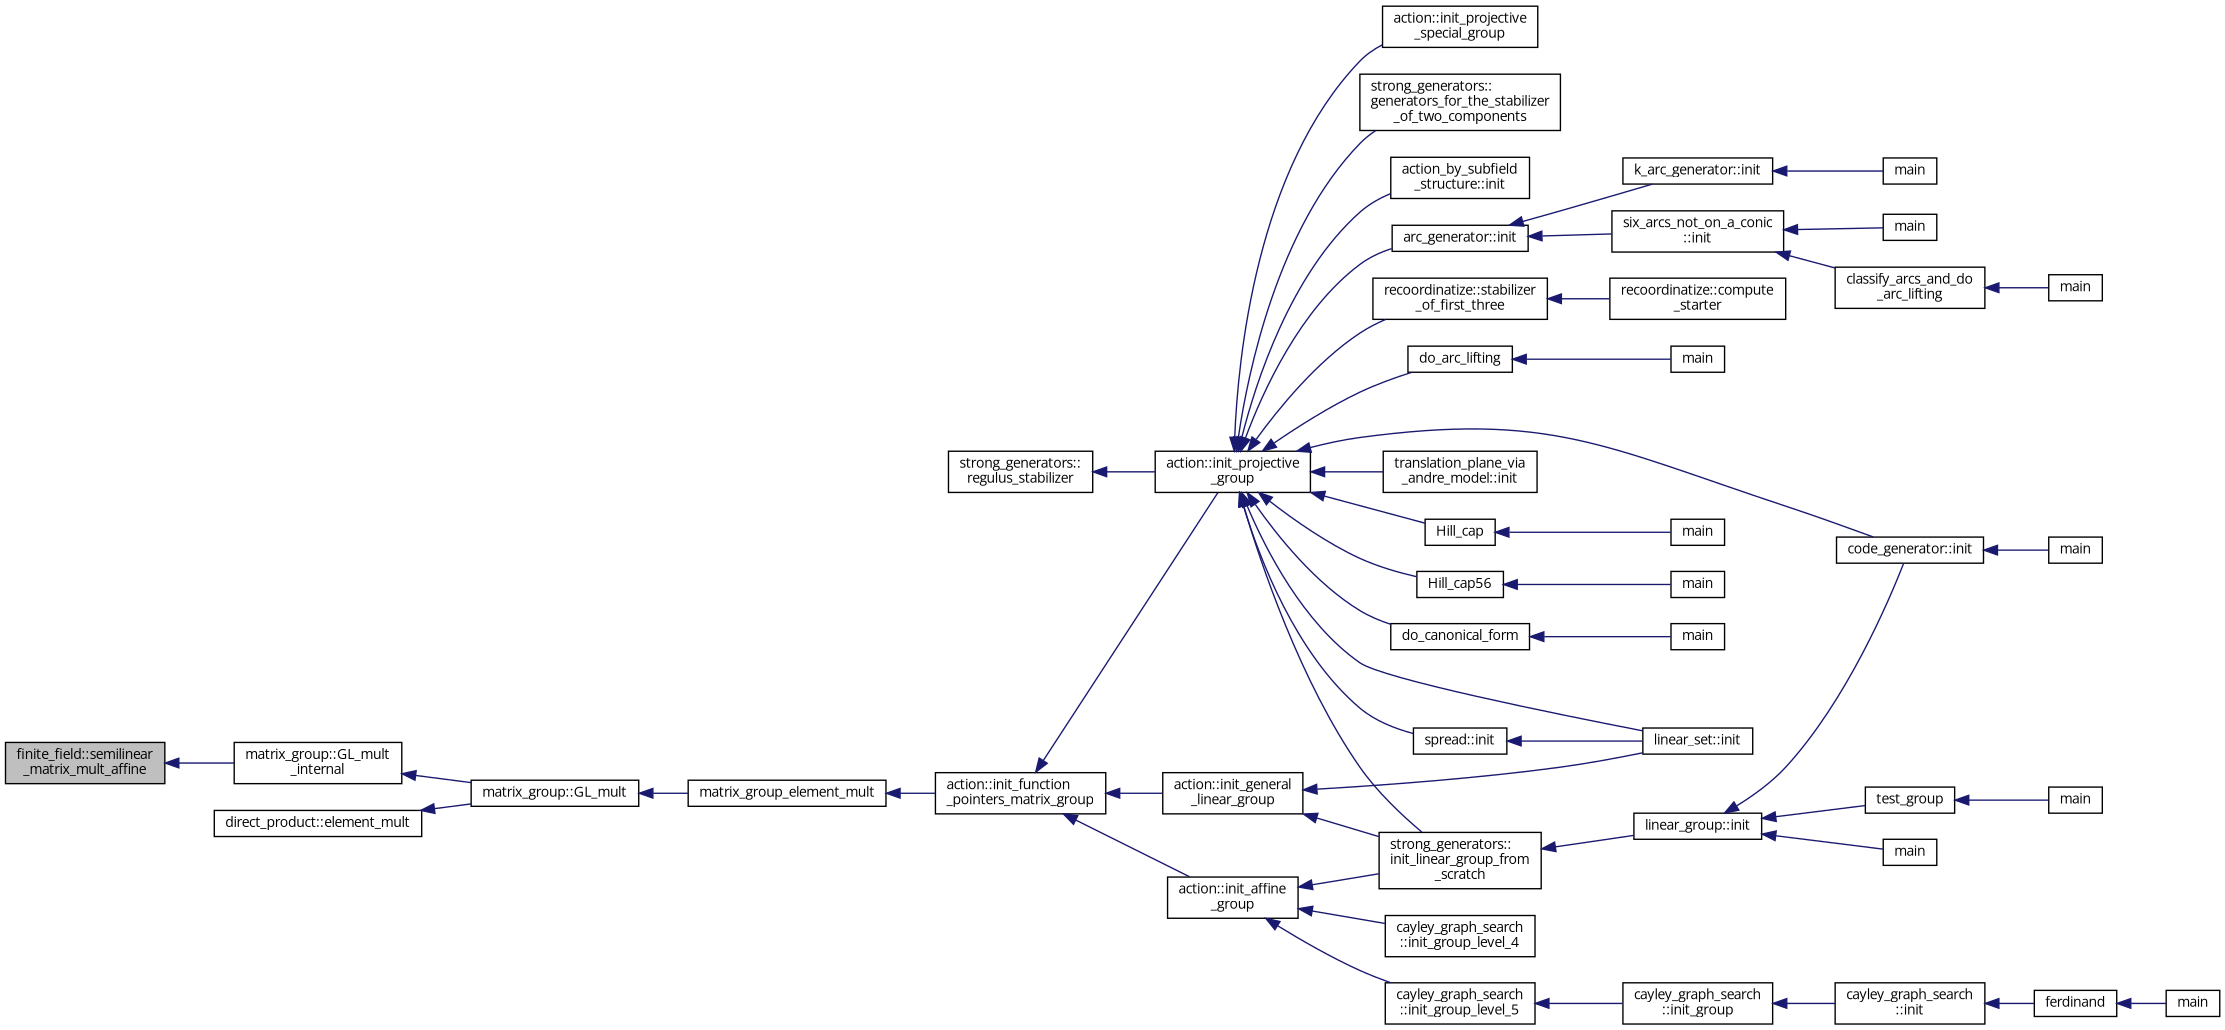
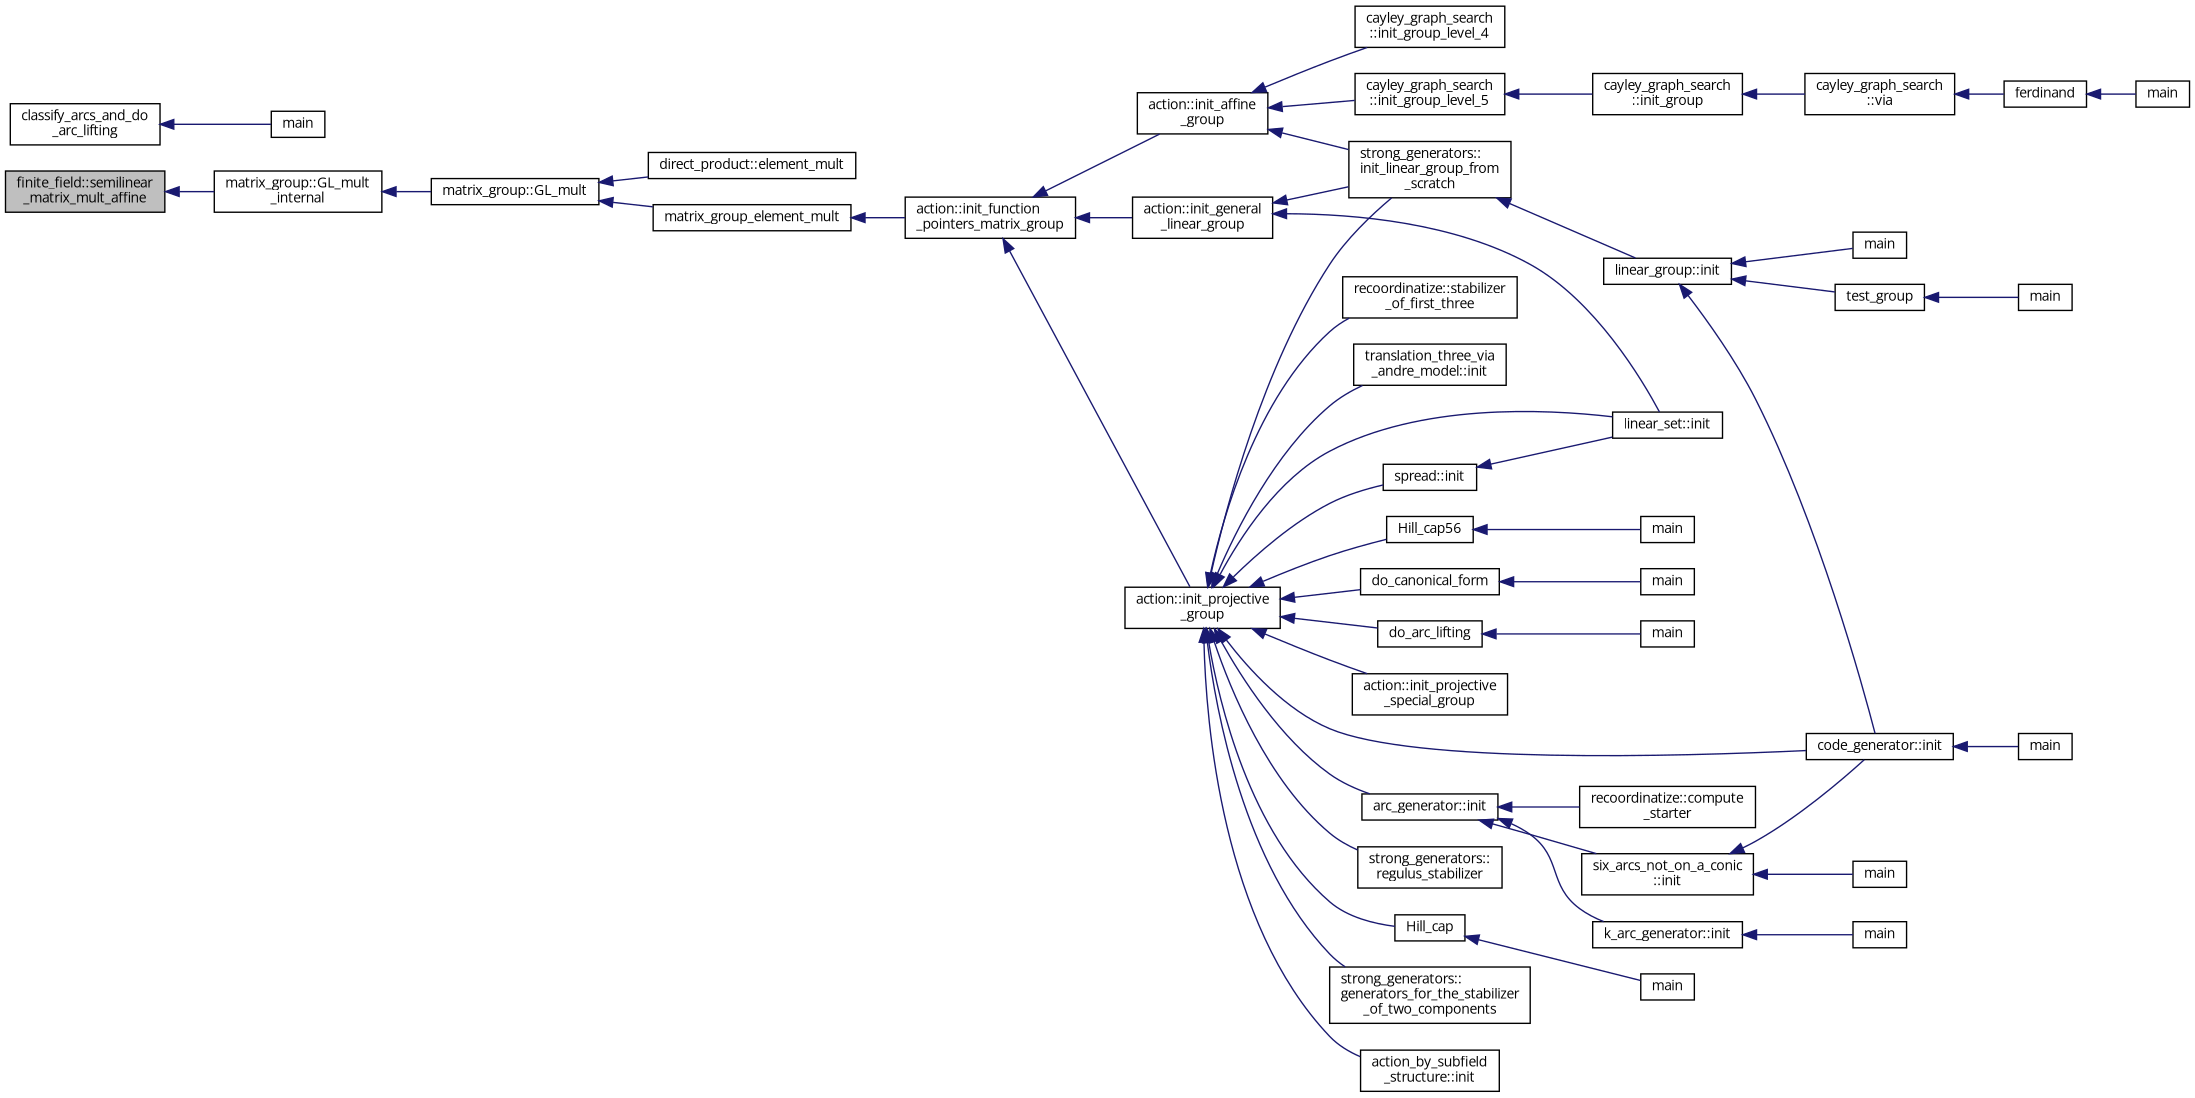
(1812, 262) -> (1806, 808)
(1585, 299) -> (1546, 807)
(1131, 472) -> (1268, 759)
(1460, 472) -> (1430, 365)
(453, 806) -> (631, 179)
(1910, 1003) -> (1880, 94)
